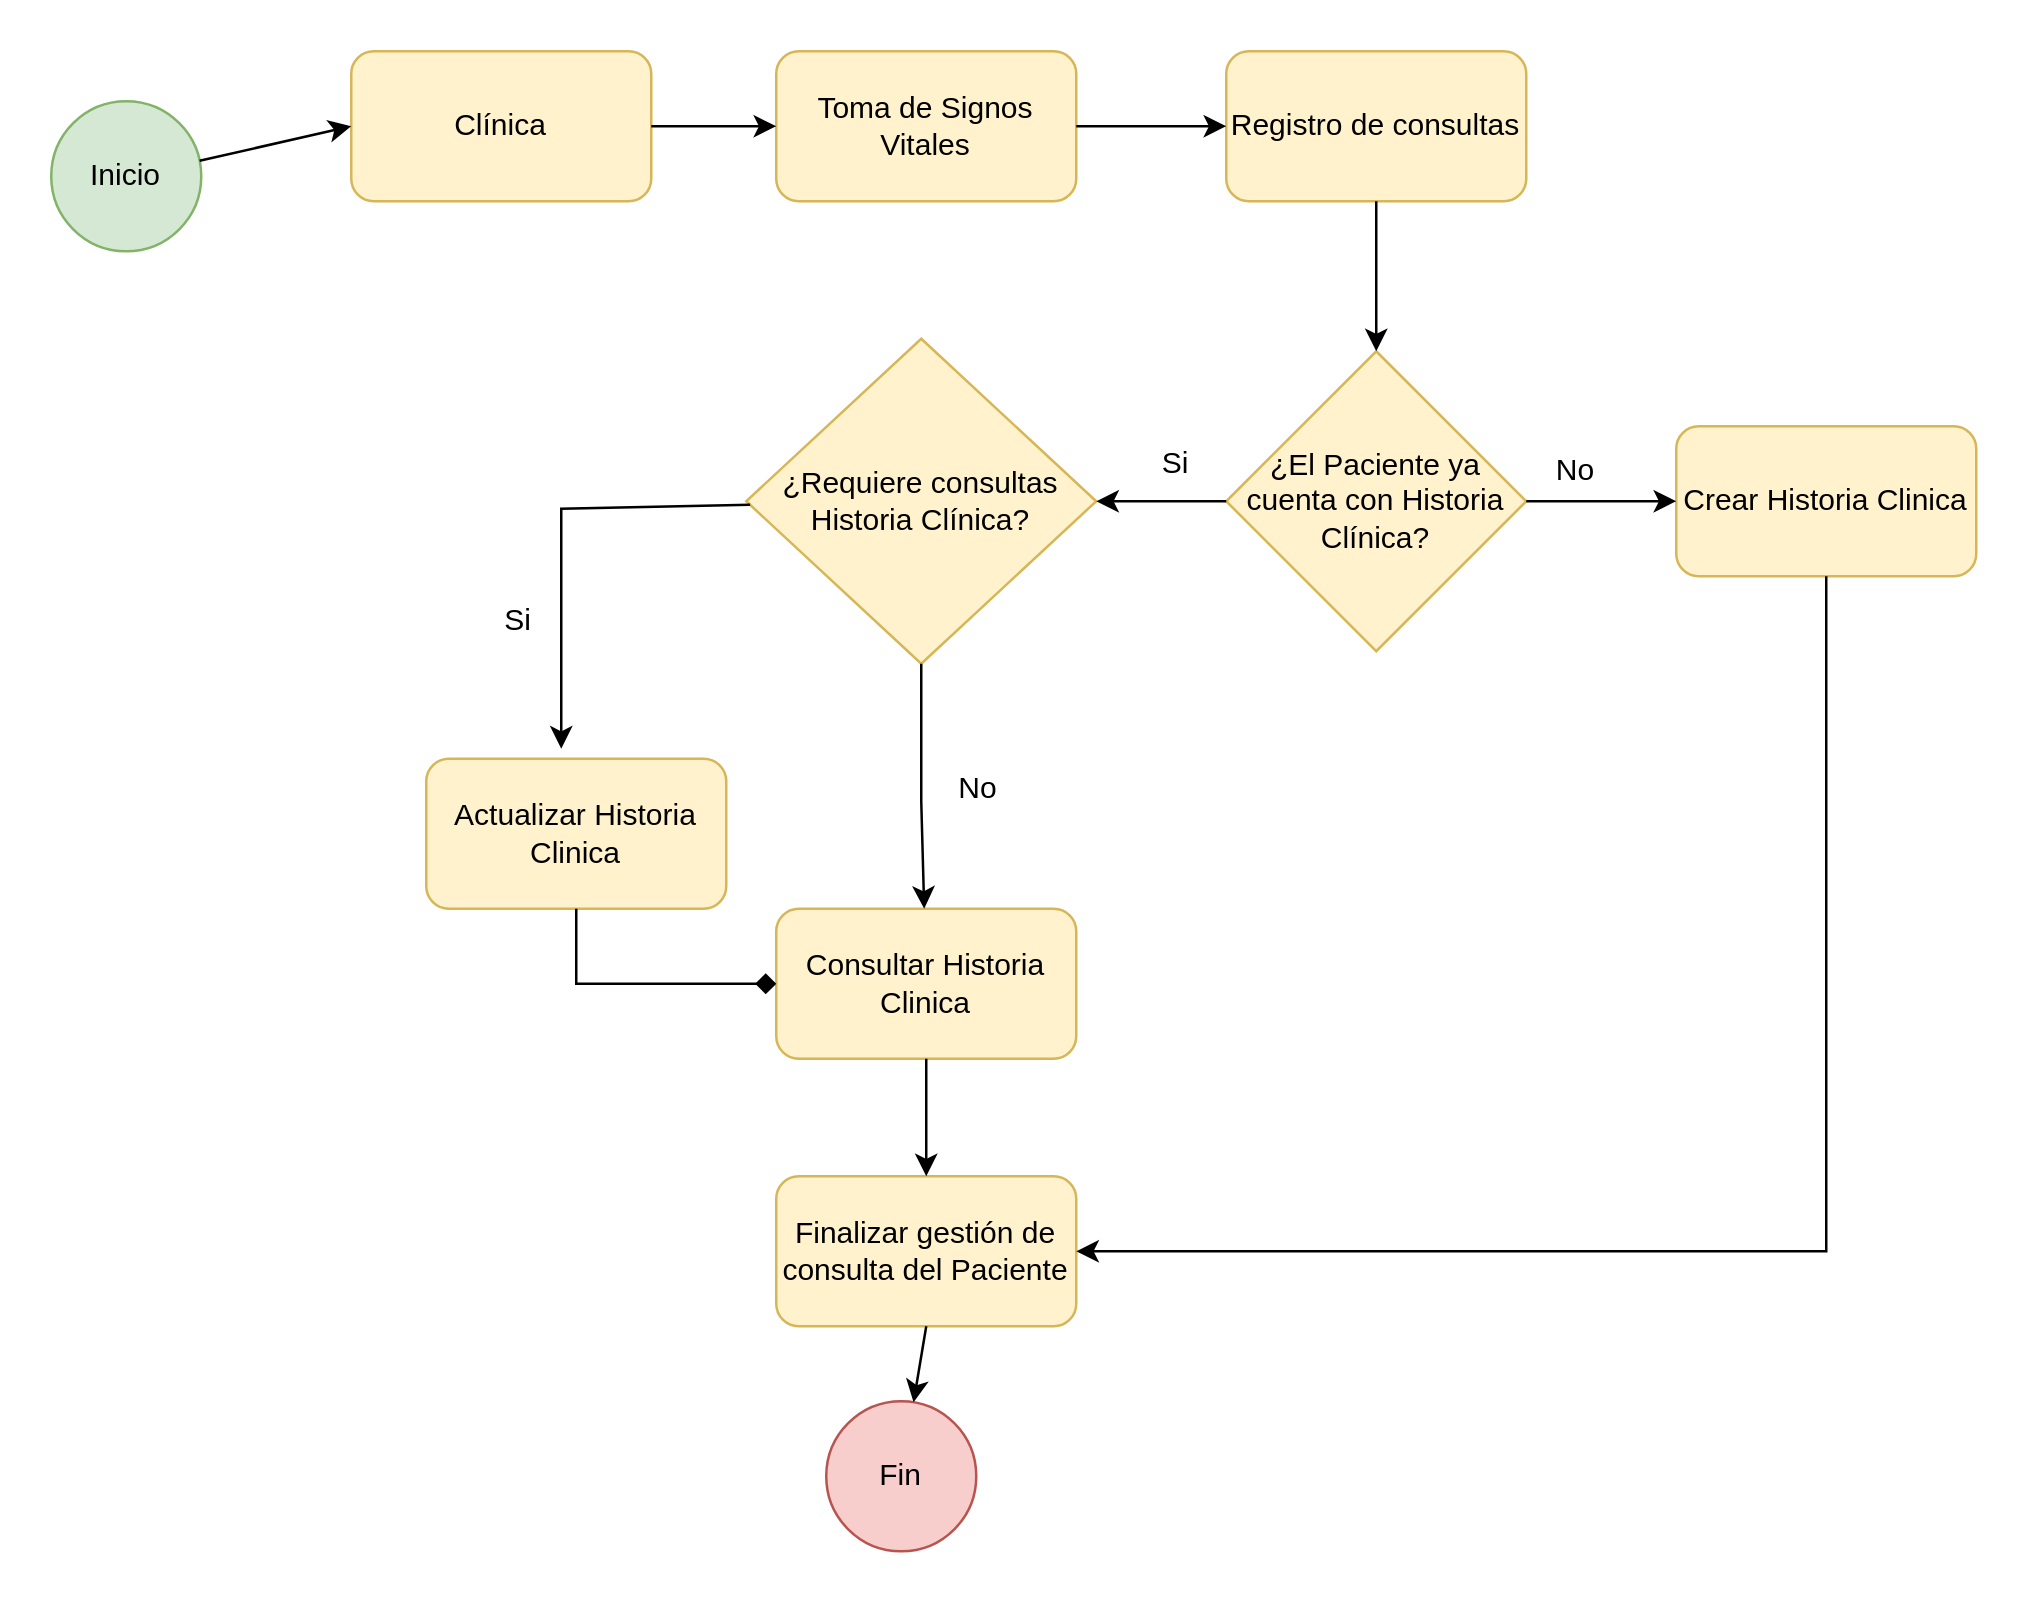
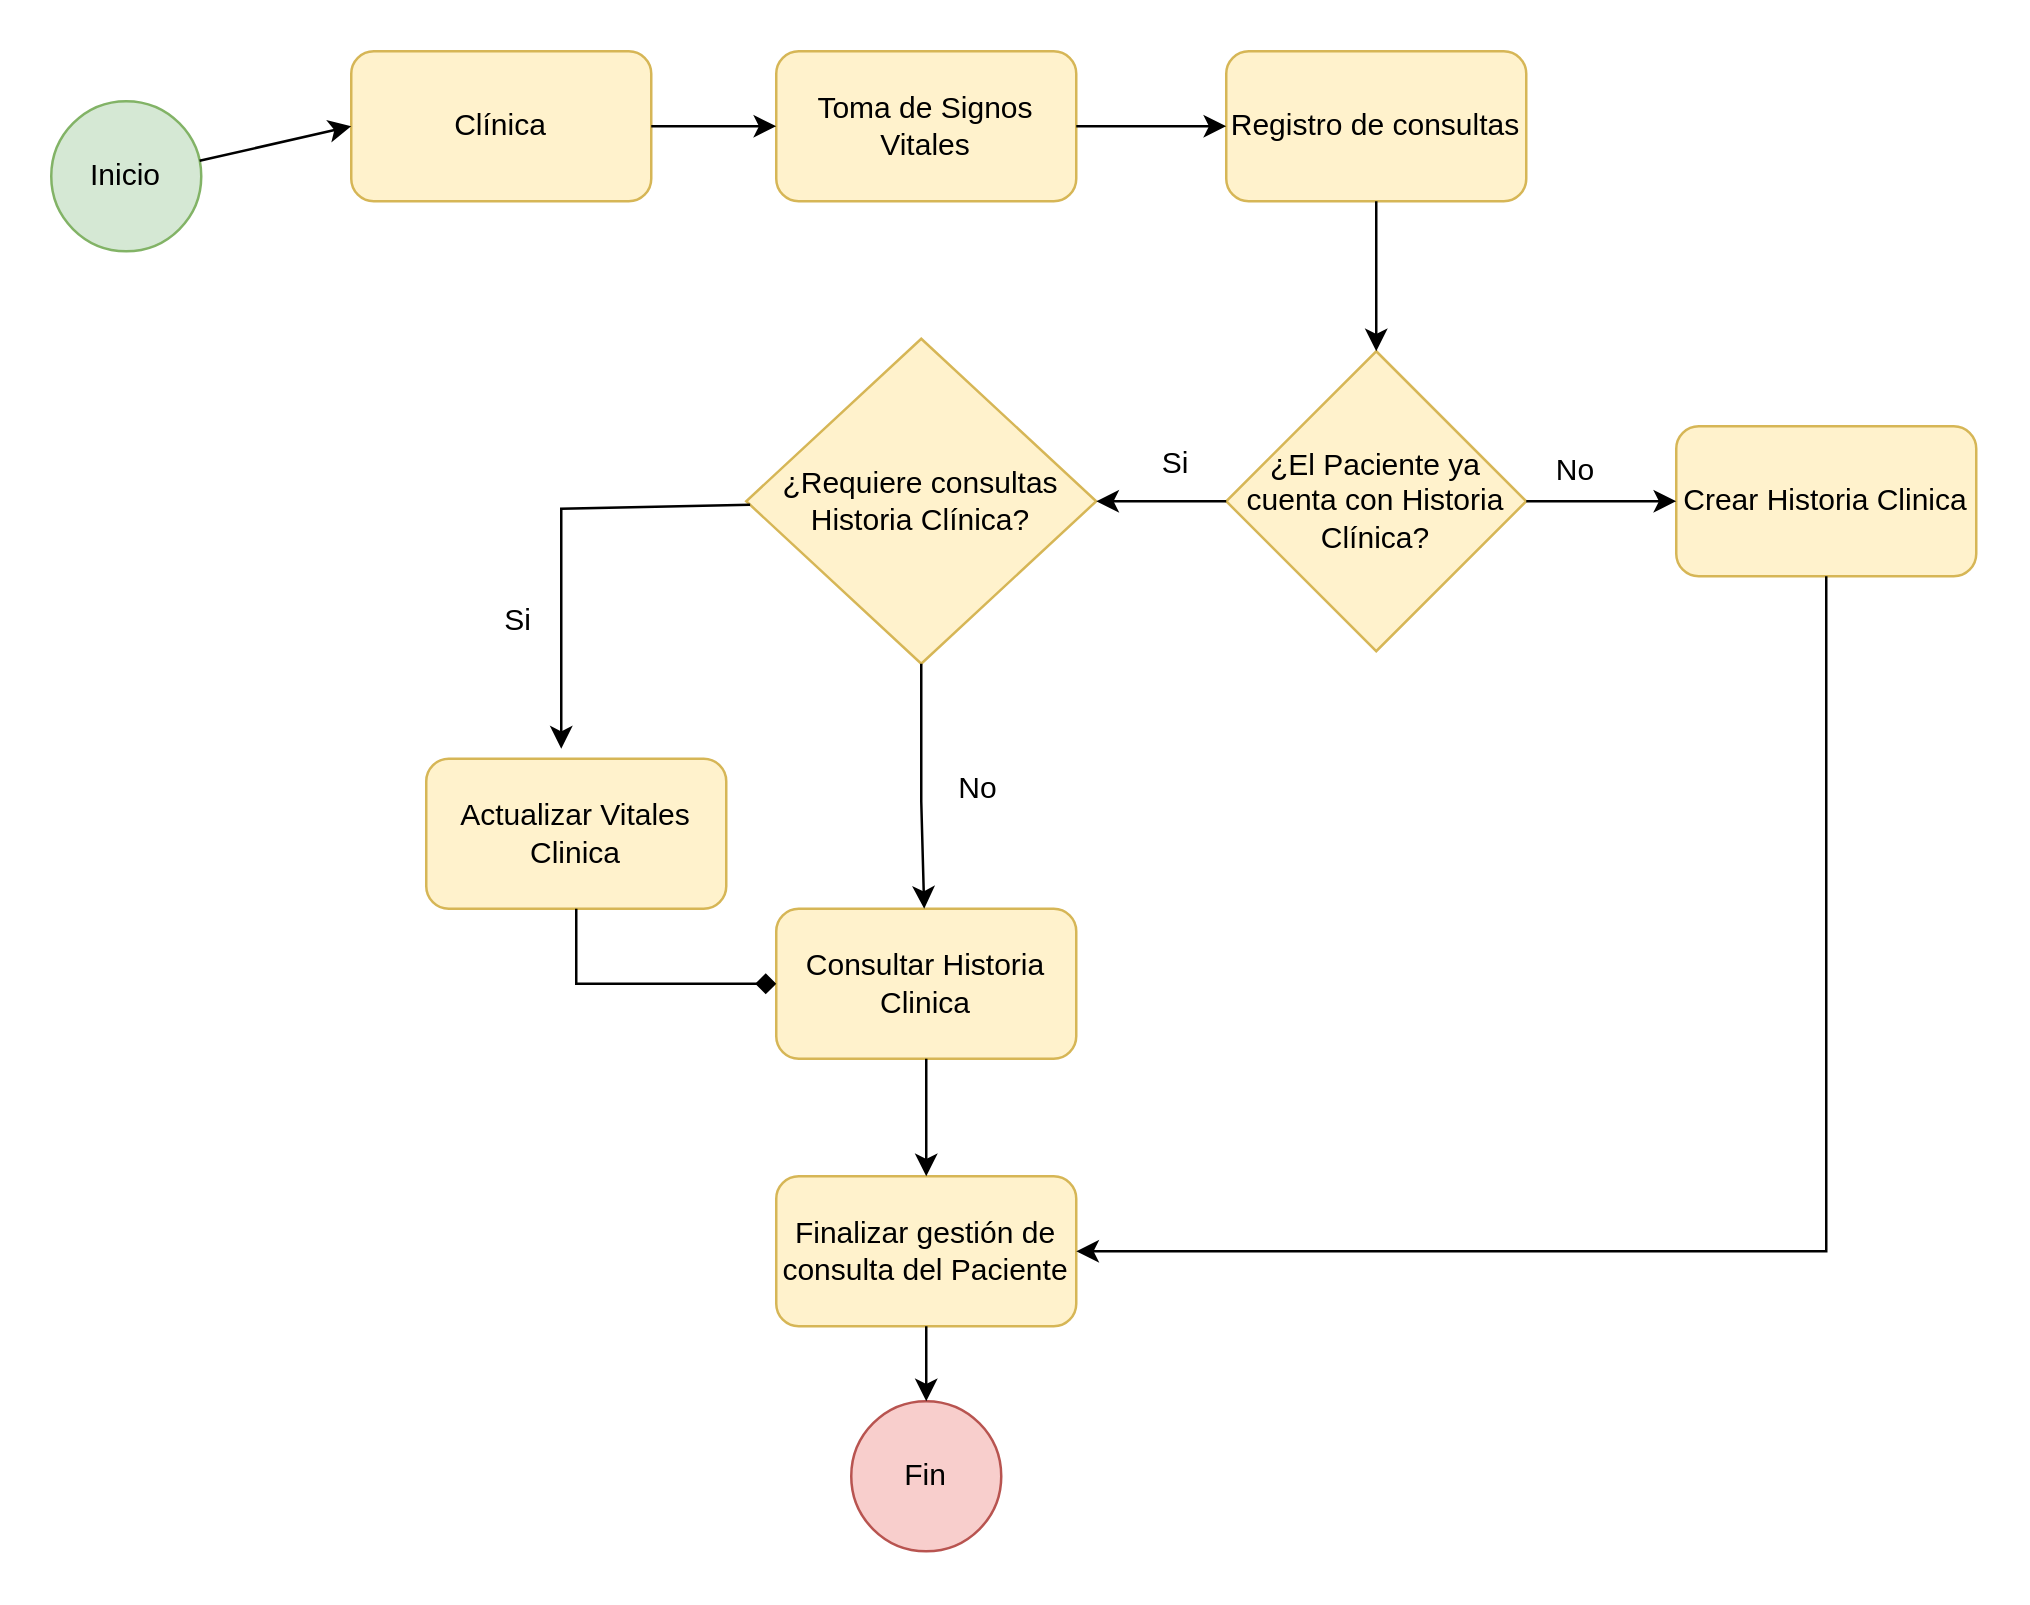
(576, 834) -> (576, 834)
(901, 1476) -> (926, 1476)
